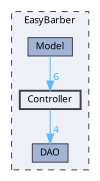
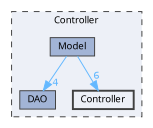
(50, 21) -> (77, 21)
(50, 122) -> (58, 69)
